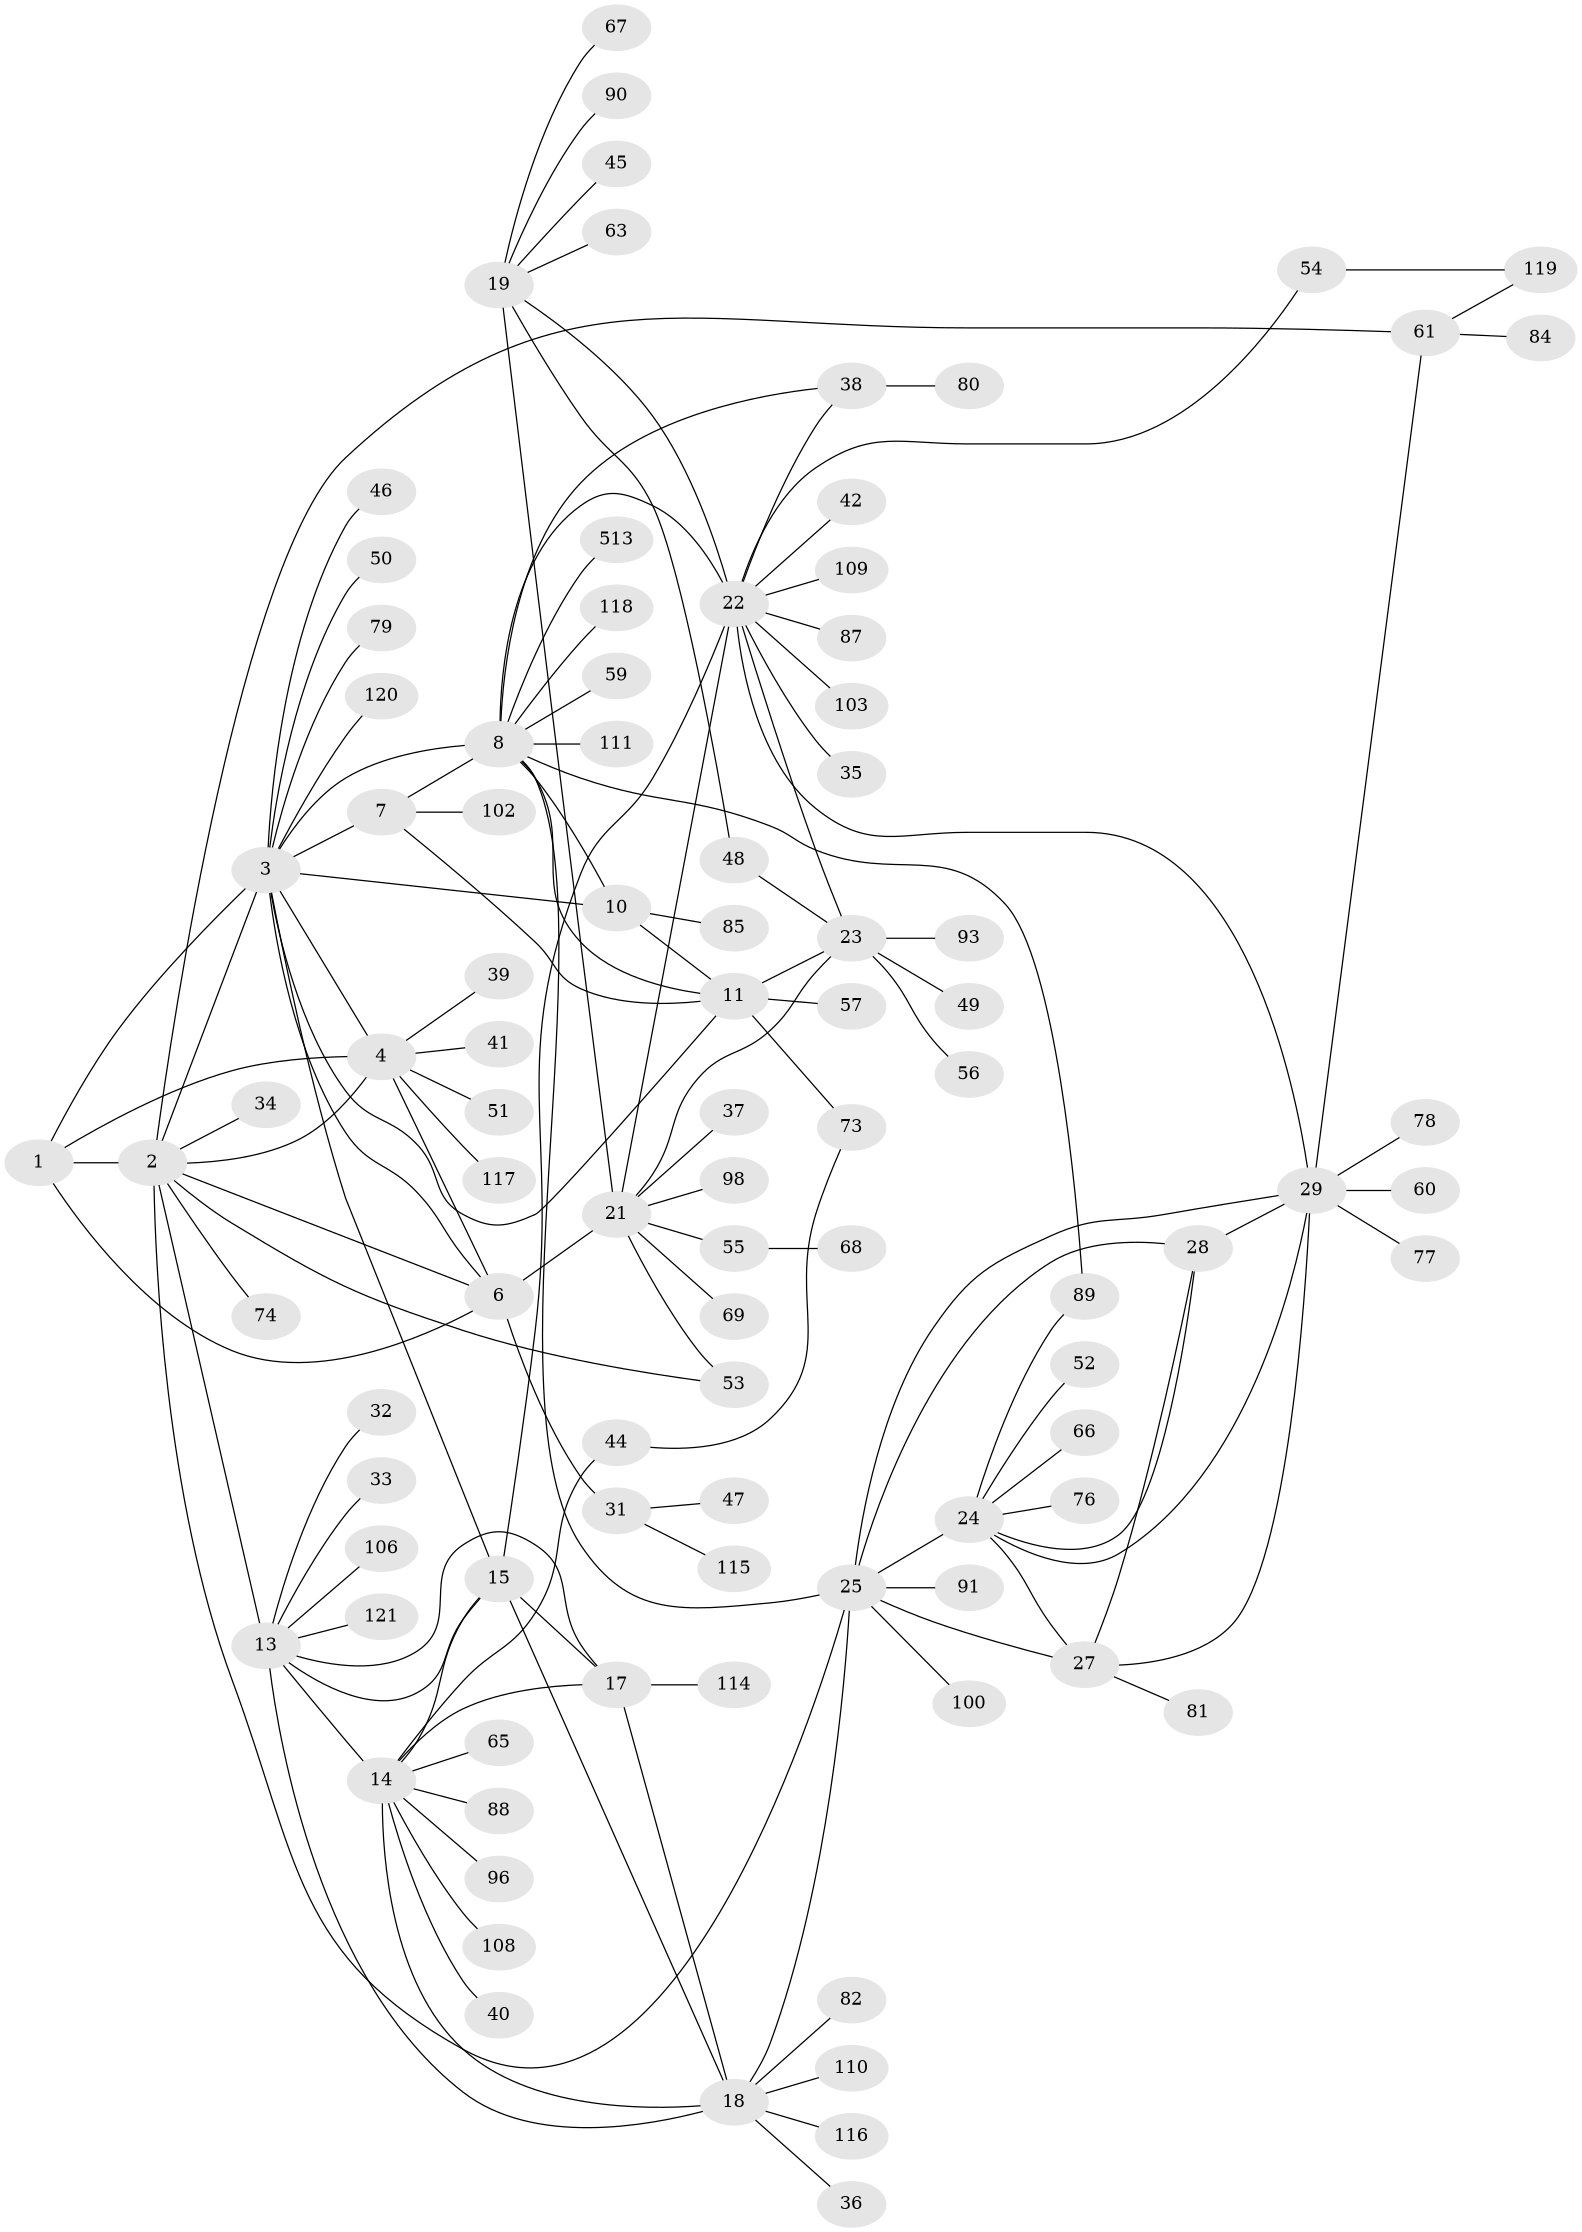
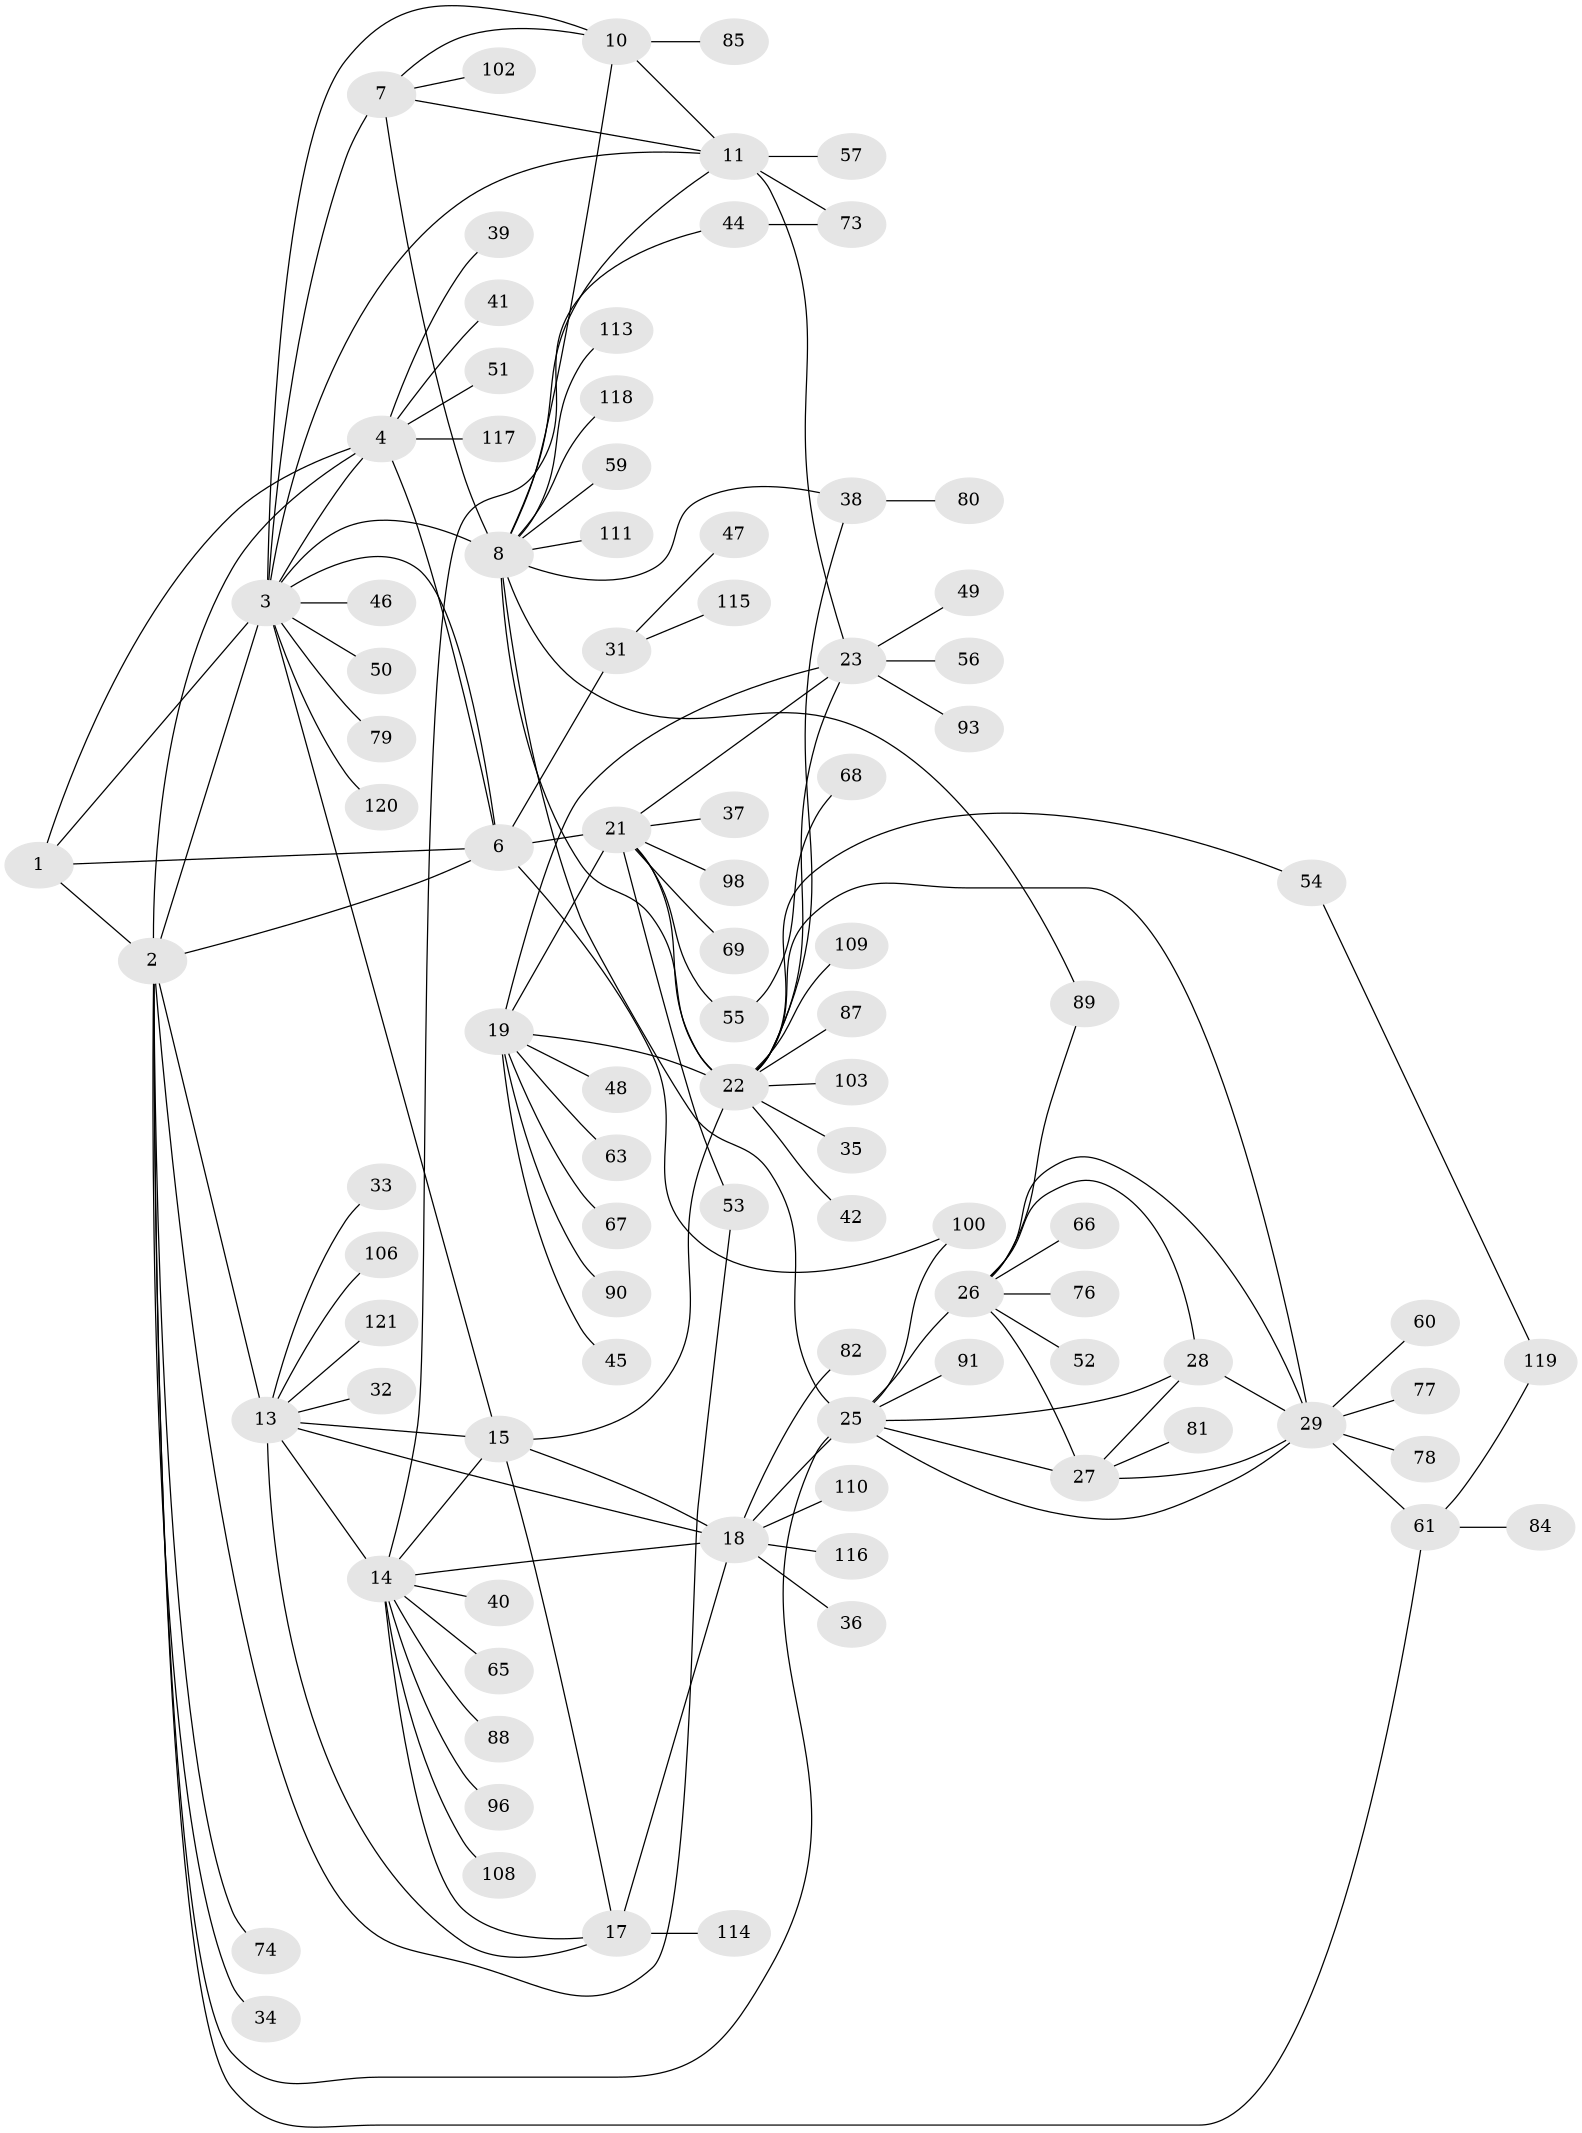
none -> (487, 31)
(617, 540) -> (617, 331)
(793, 899) -> (597, 779)
none -> (665, 1163)
(969, 1520) -> (969, 1294)
